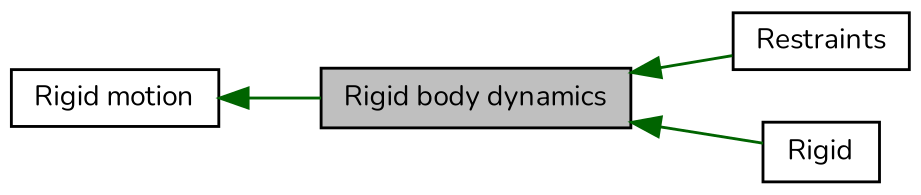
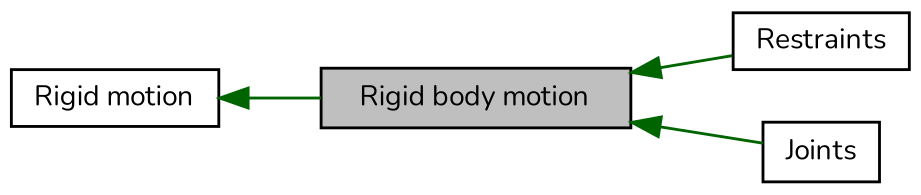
(476, 98) -> (476, 98)
(821, 152) -> (821, 152)
